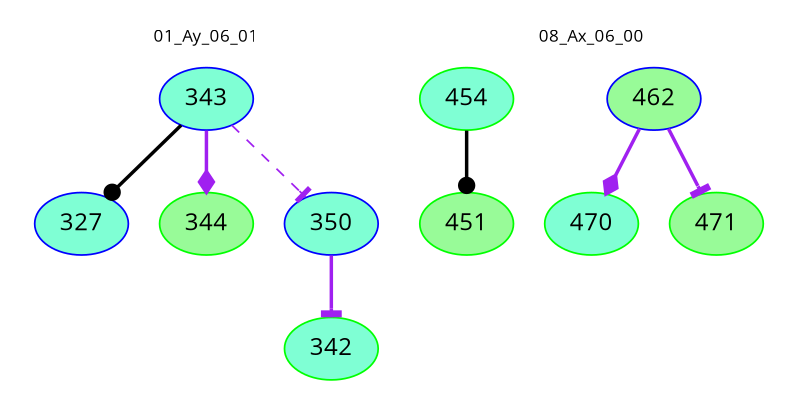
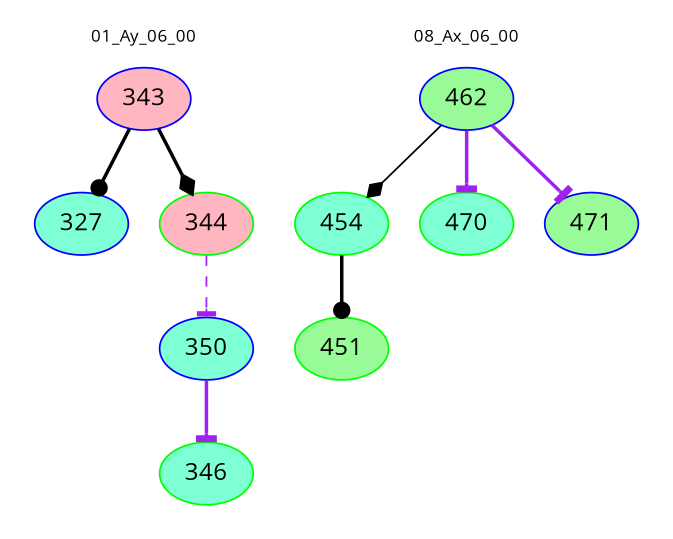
(206, 37) -> (144, 37)
(206, 99) -> (144, 99)
(206, 151) -> (170, 152)
(628, 152) -> (467, 157)
none -> (412, 154)
(266, 158) -> (206, 282)
(206, 224) -> (206, 224)
(716, 224) -> (592, 224)
(331, 349) -> (206, 474)
